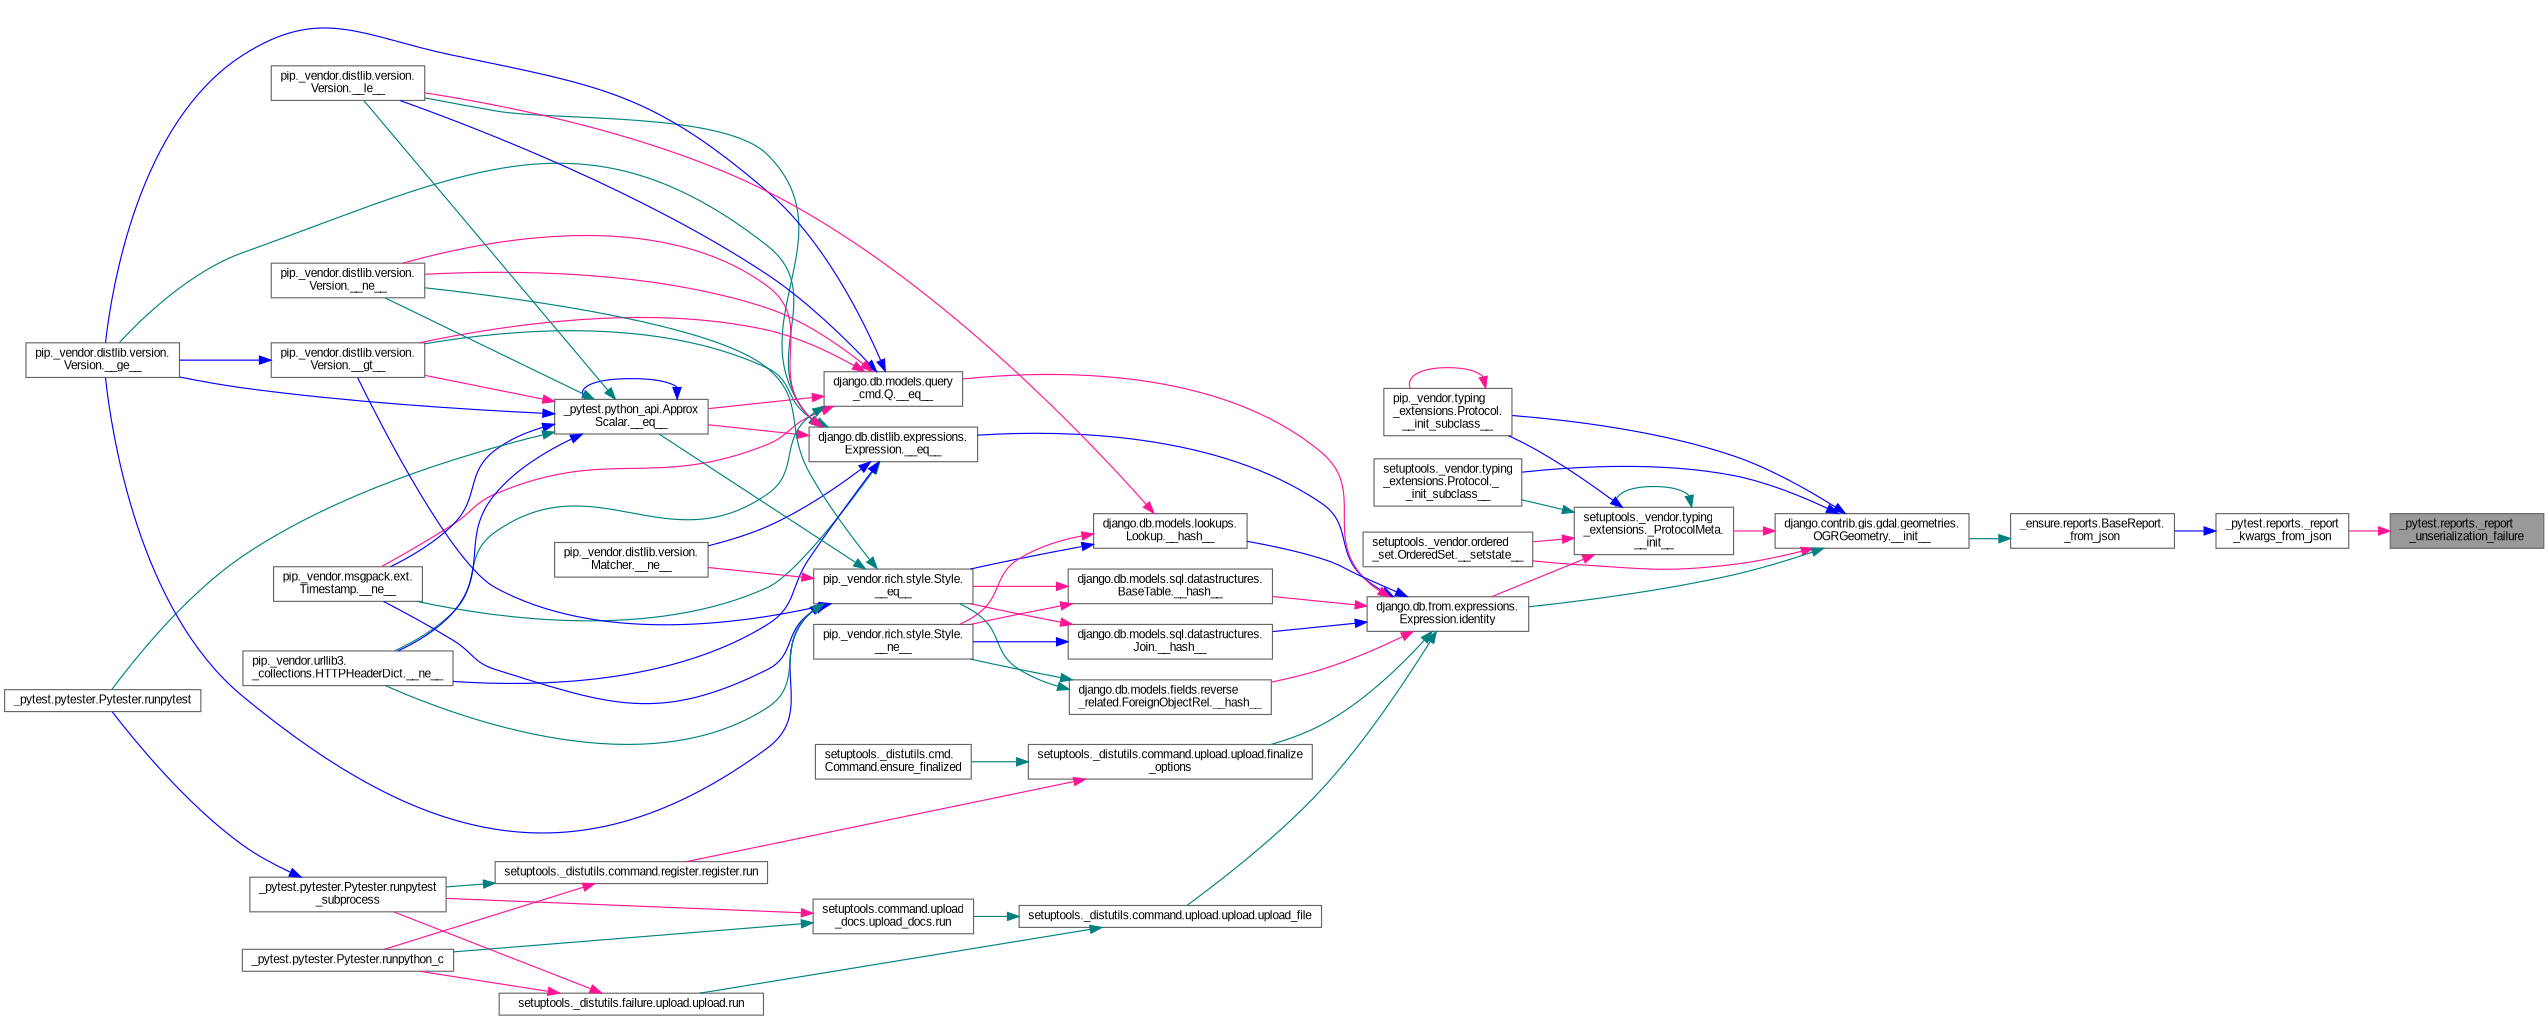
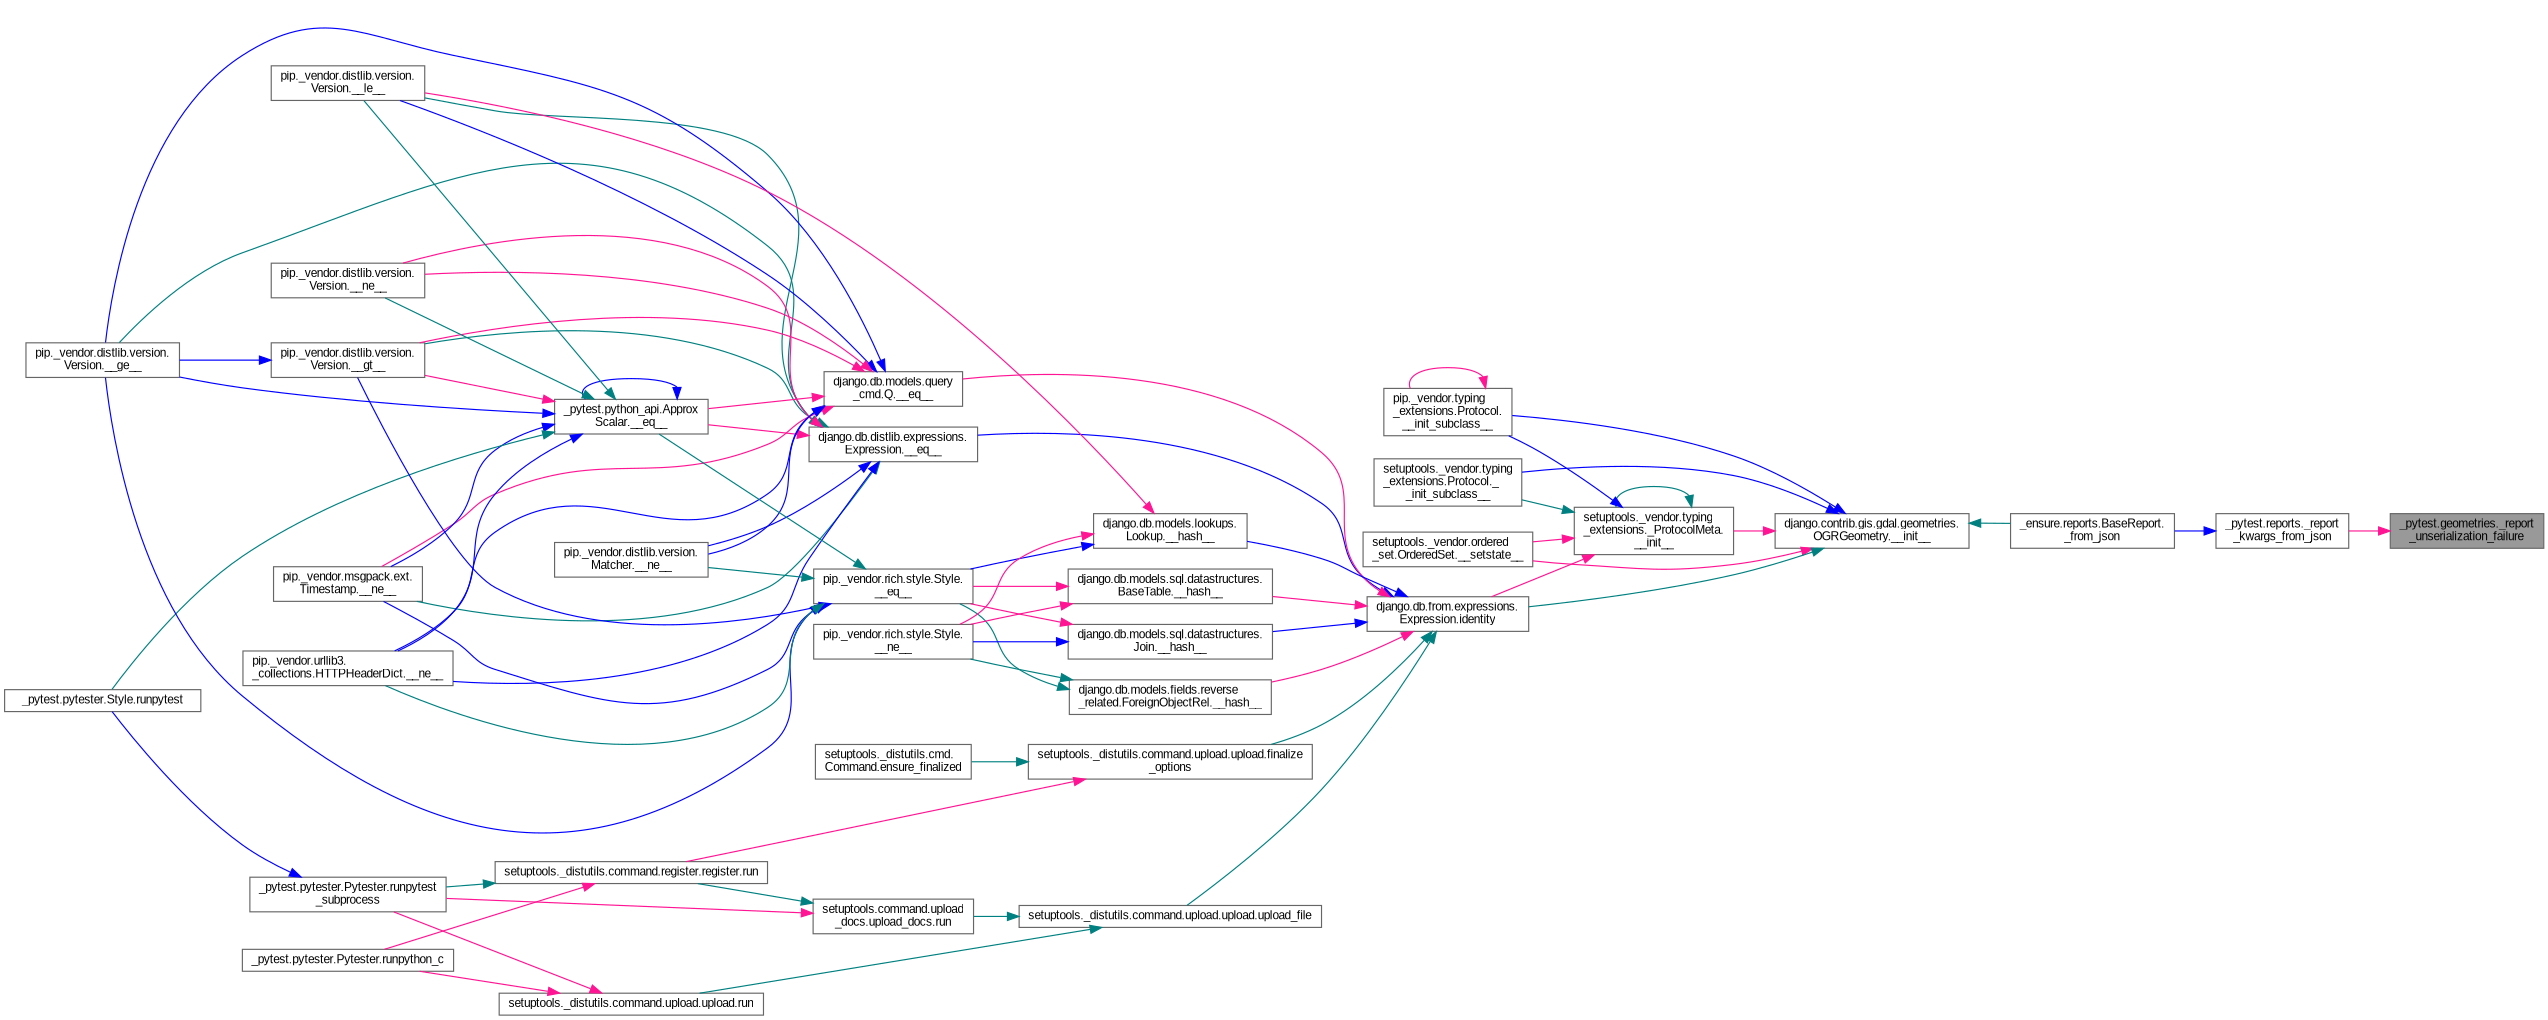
(707, 339) -> none
none -> (784, 501)
(599, 508) -> (599, 508)
(2467, 531) -> (2467, 531)
(1984, 539) -> (1996, 523)
(755, 572) -> (755, 572)
(103, 701) -> (103, 701)
(627, 938) -> (750, 892)
(631, 1004) -> (631, 1004)
